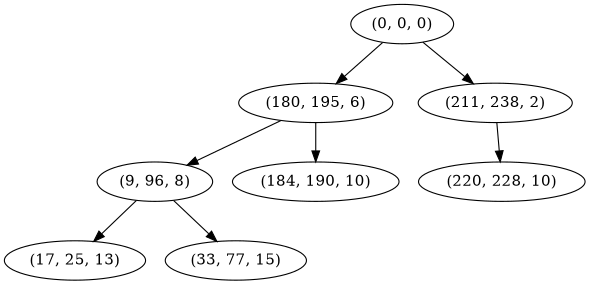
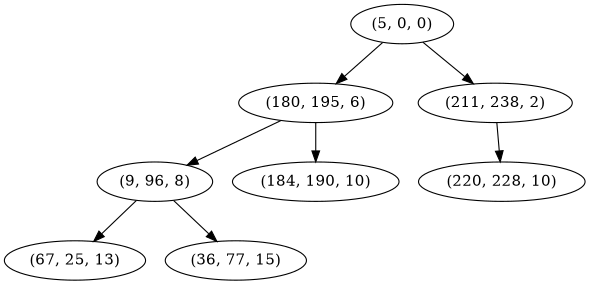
(402, 24) -> (402, 24)
(75, 260) -> (75, 260)
(236, 260) -> (236, 260)
